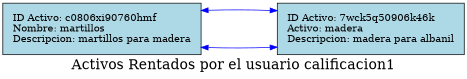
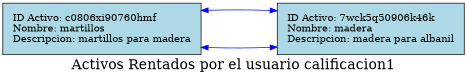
(325, 29) -> (330, 29)
